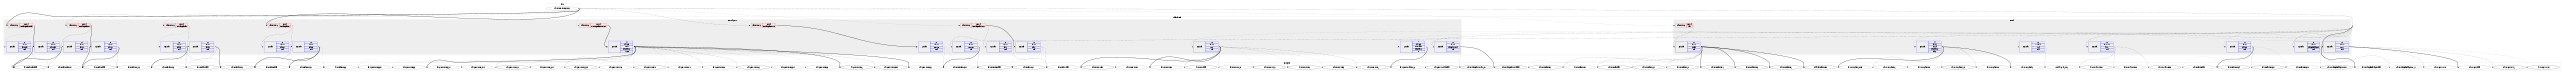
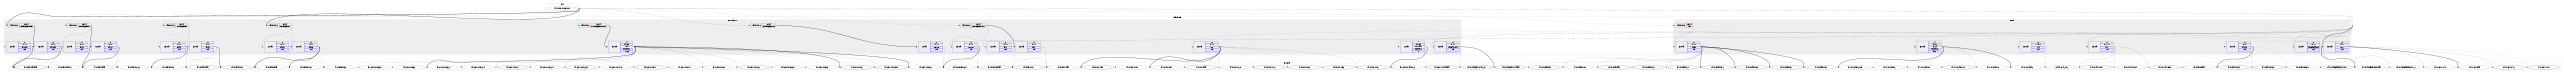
(1821, 67) -> (1821, 67)
